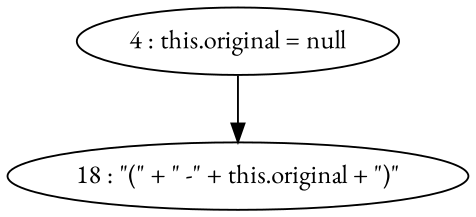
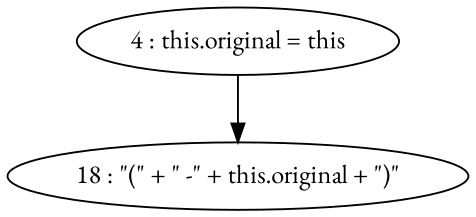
(238, 41) -> (238, 41)
